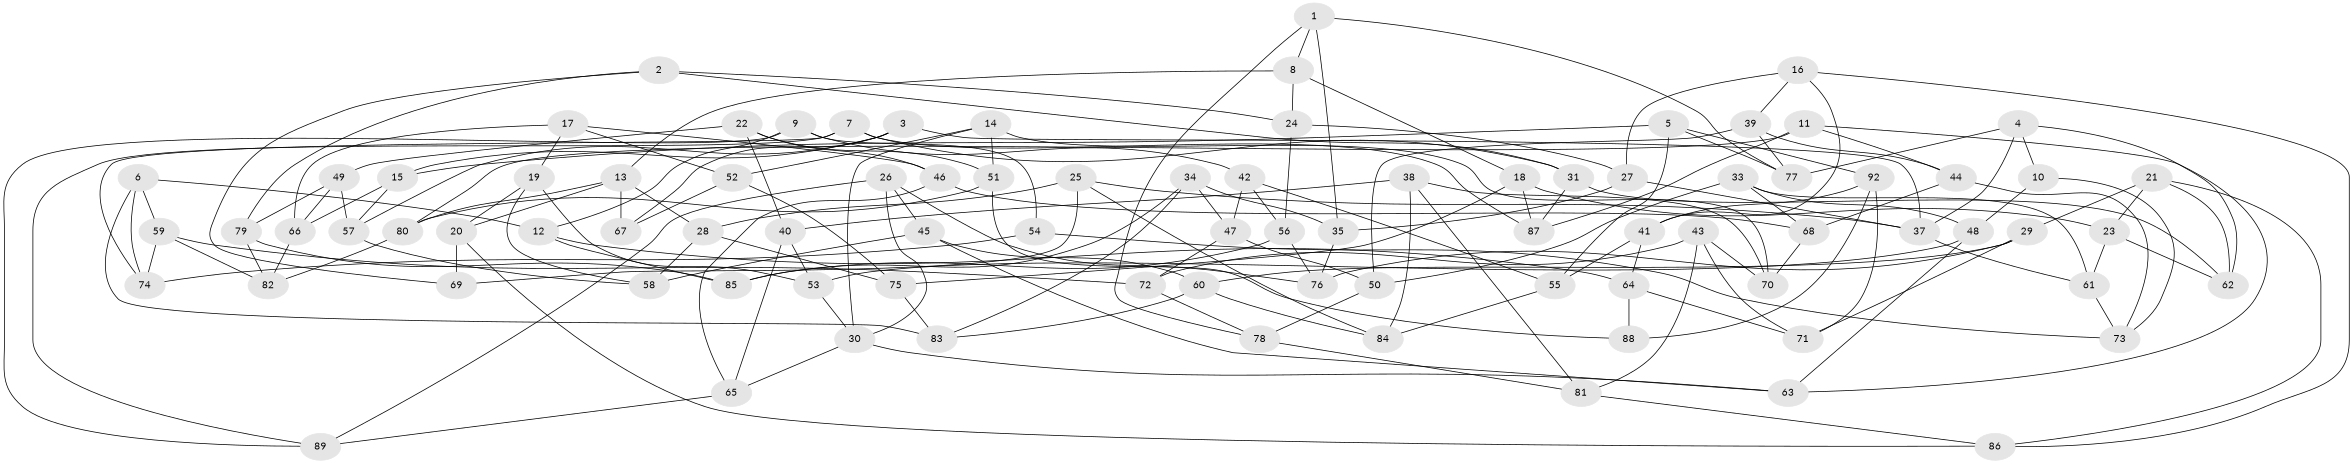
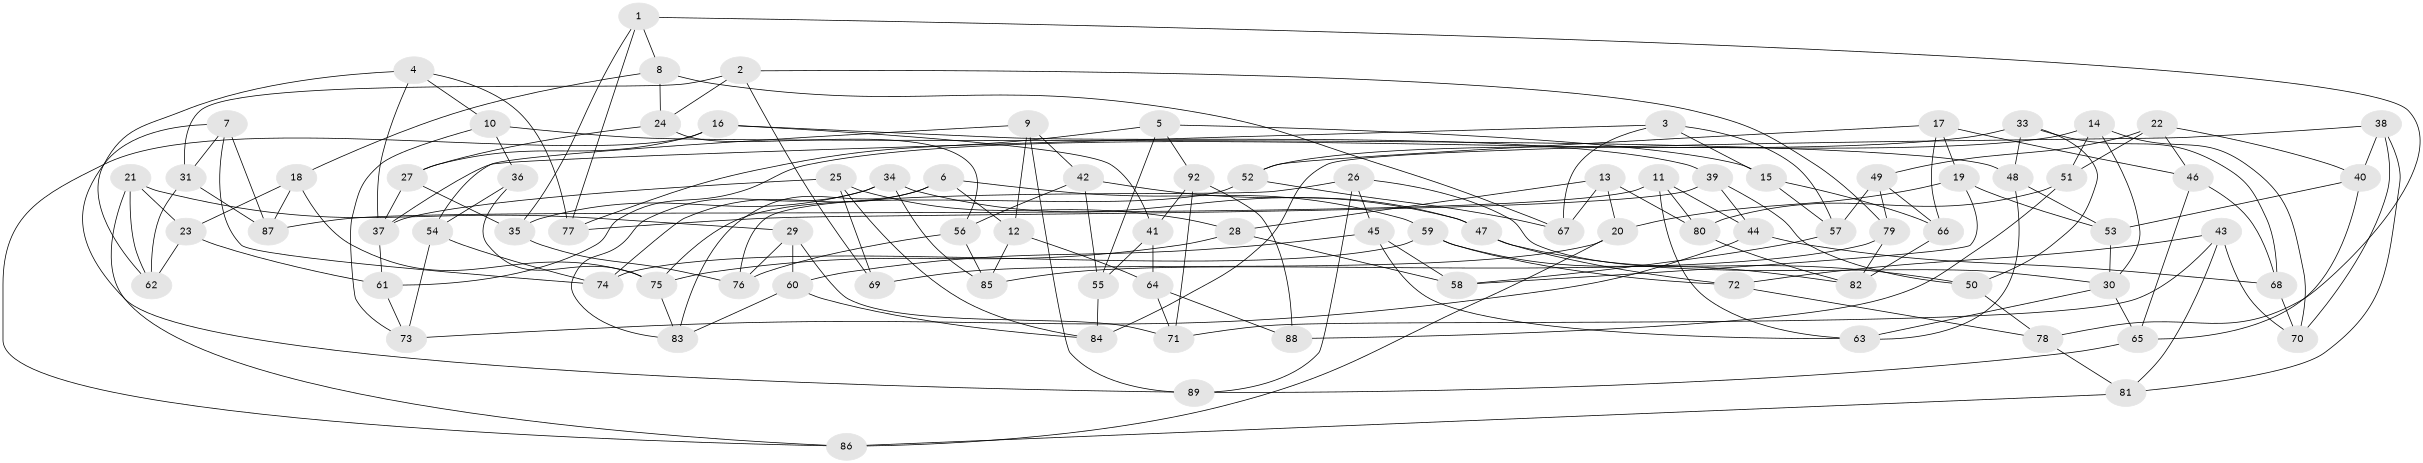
(942, 80) -> (1121, 102)
none -> (518, 178)
